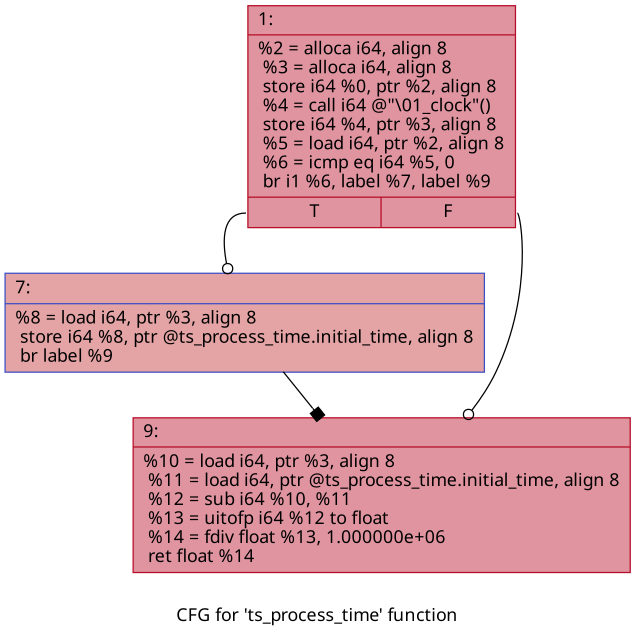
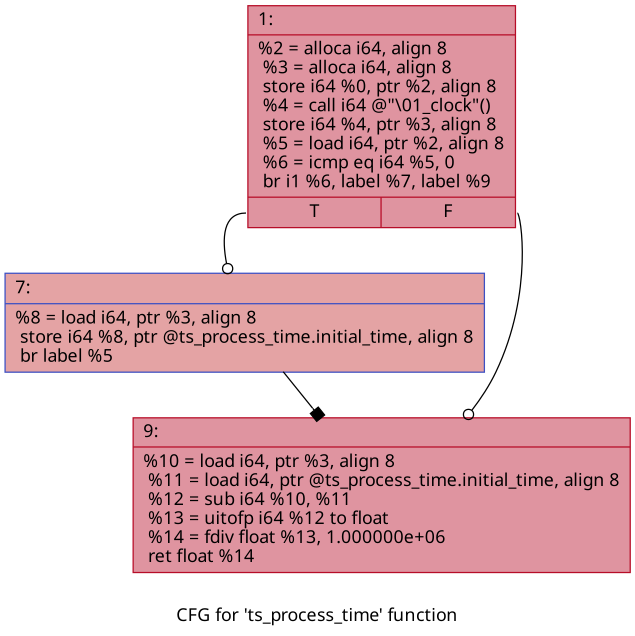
(65, 356) -> (65, 356)
